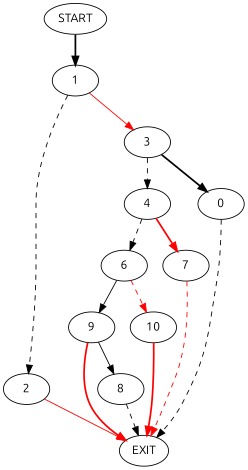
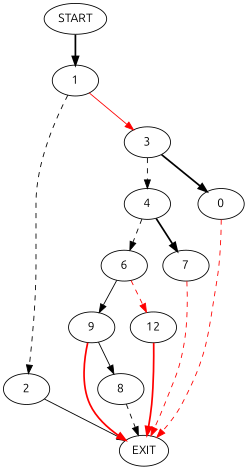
(164, 231) -> (164, 231)
(153, 327) -> (153, 327)
(209, 331) -> (209, 331)
(81, 418) -> (81, 418)
